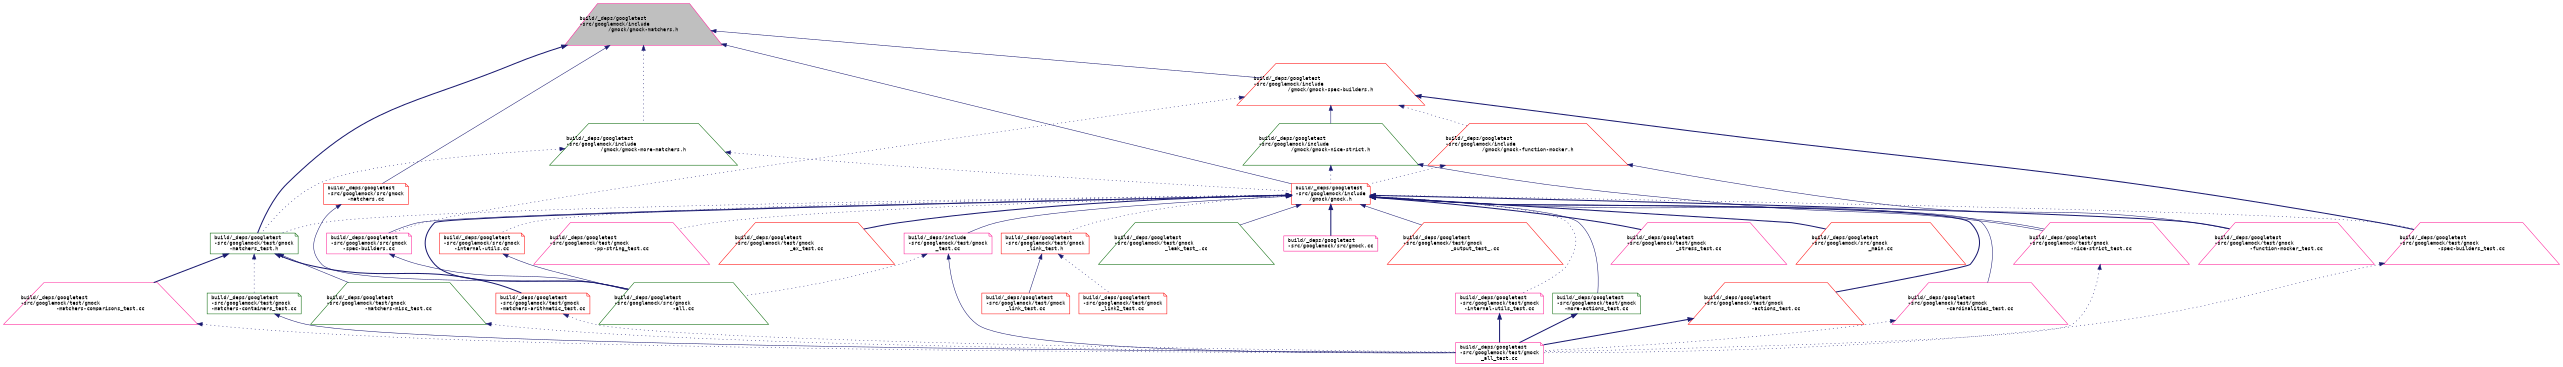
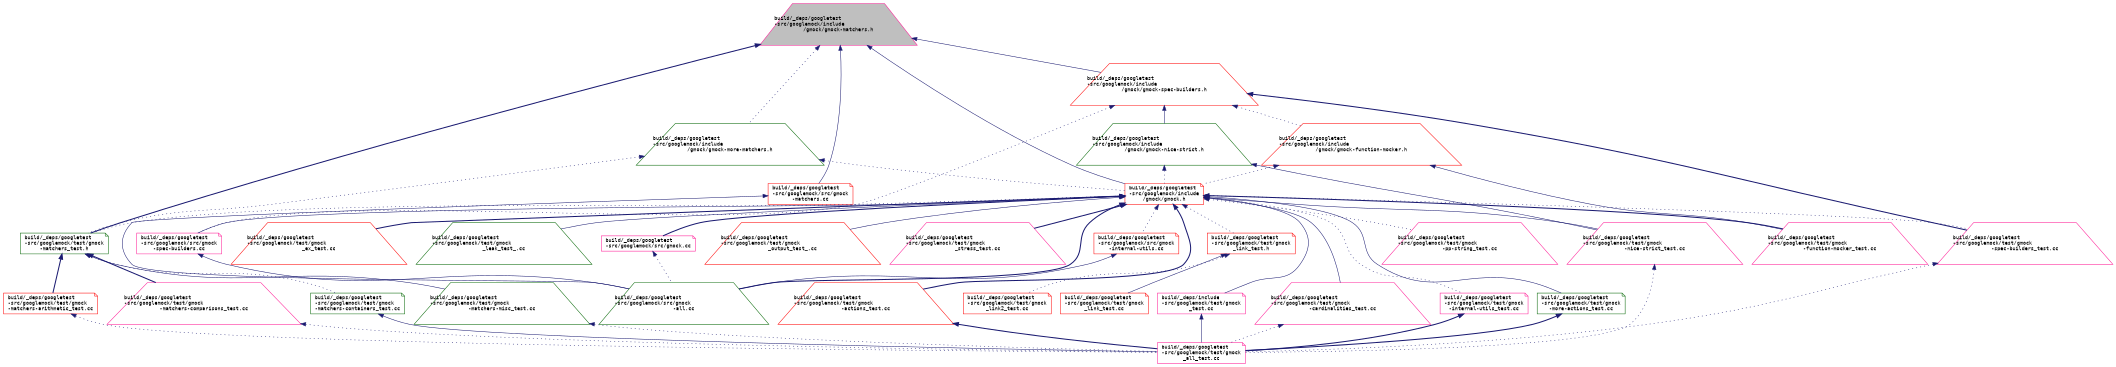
(1881, 243) -> none
(834, 280) -> (664, 269)
